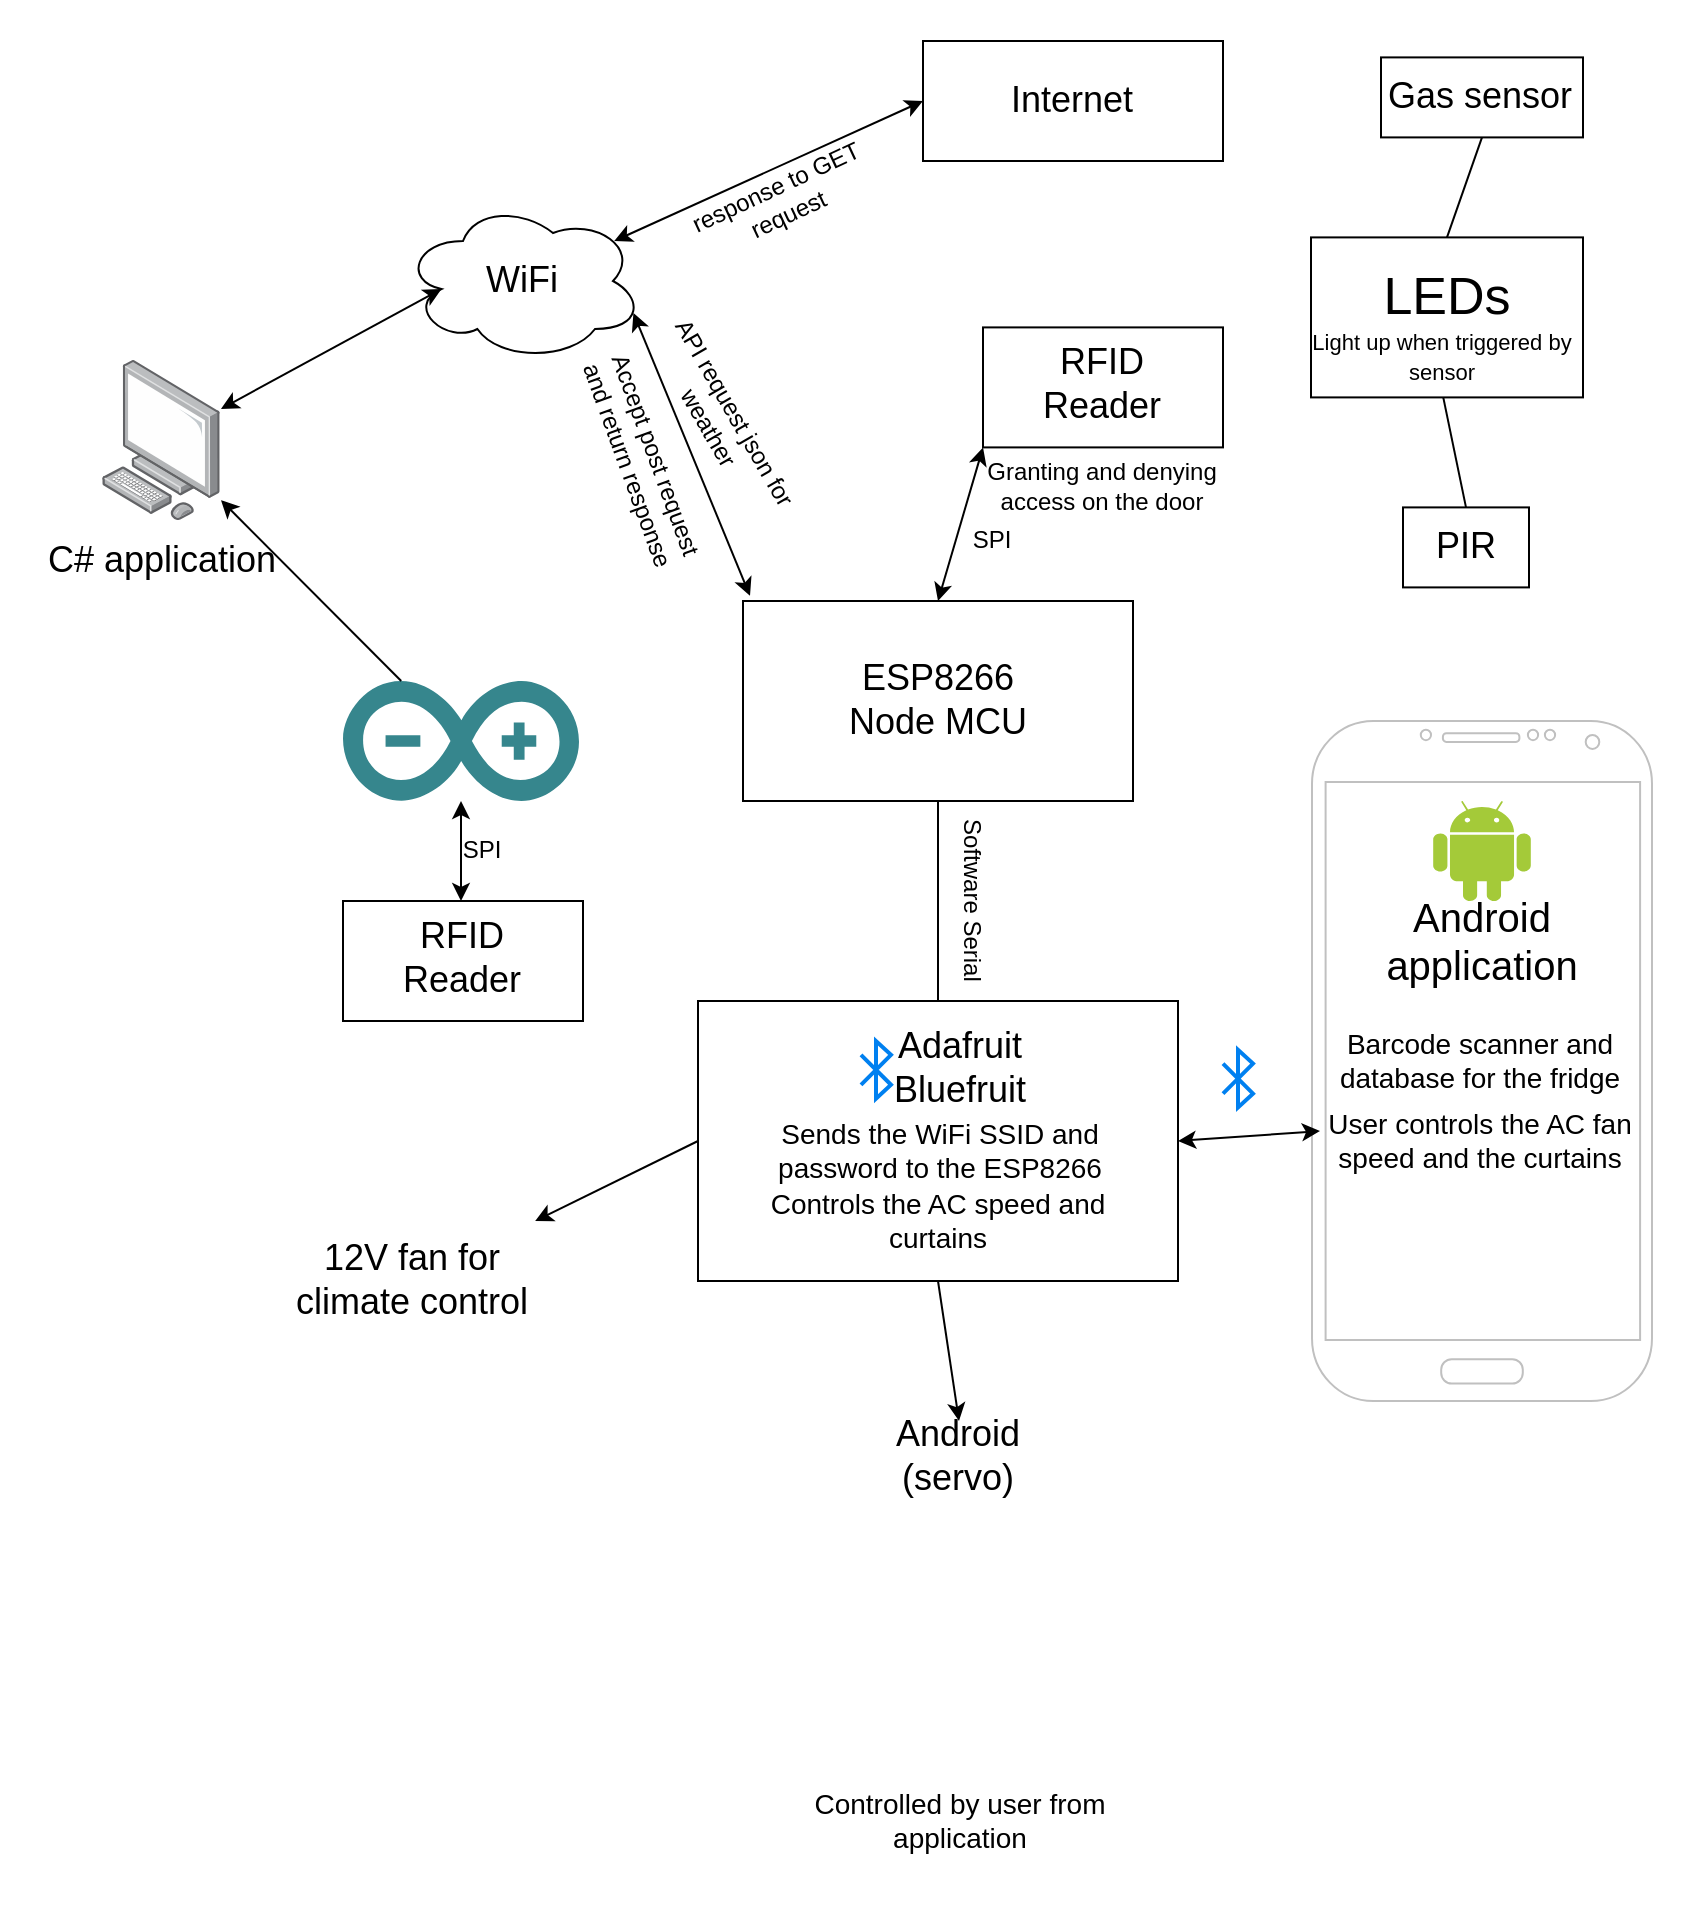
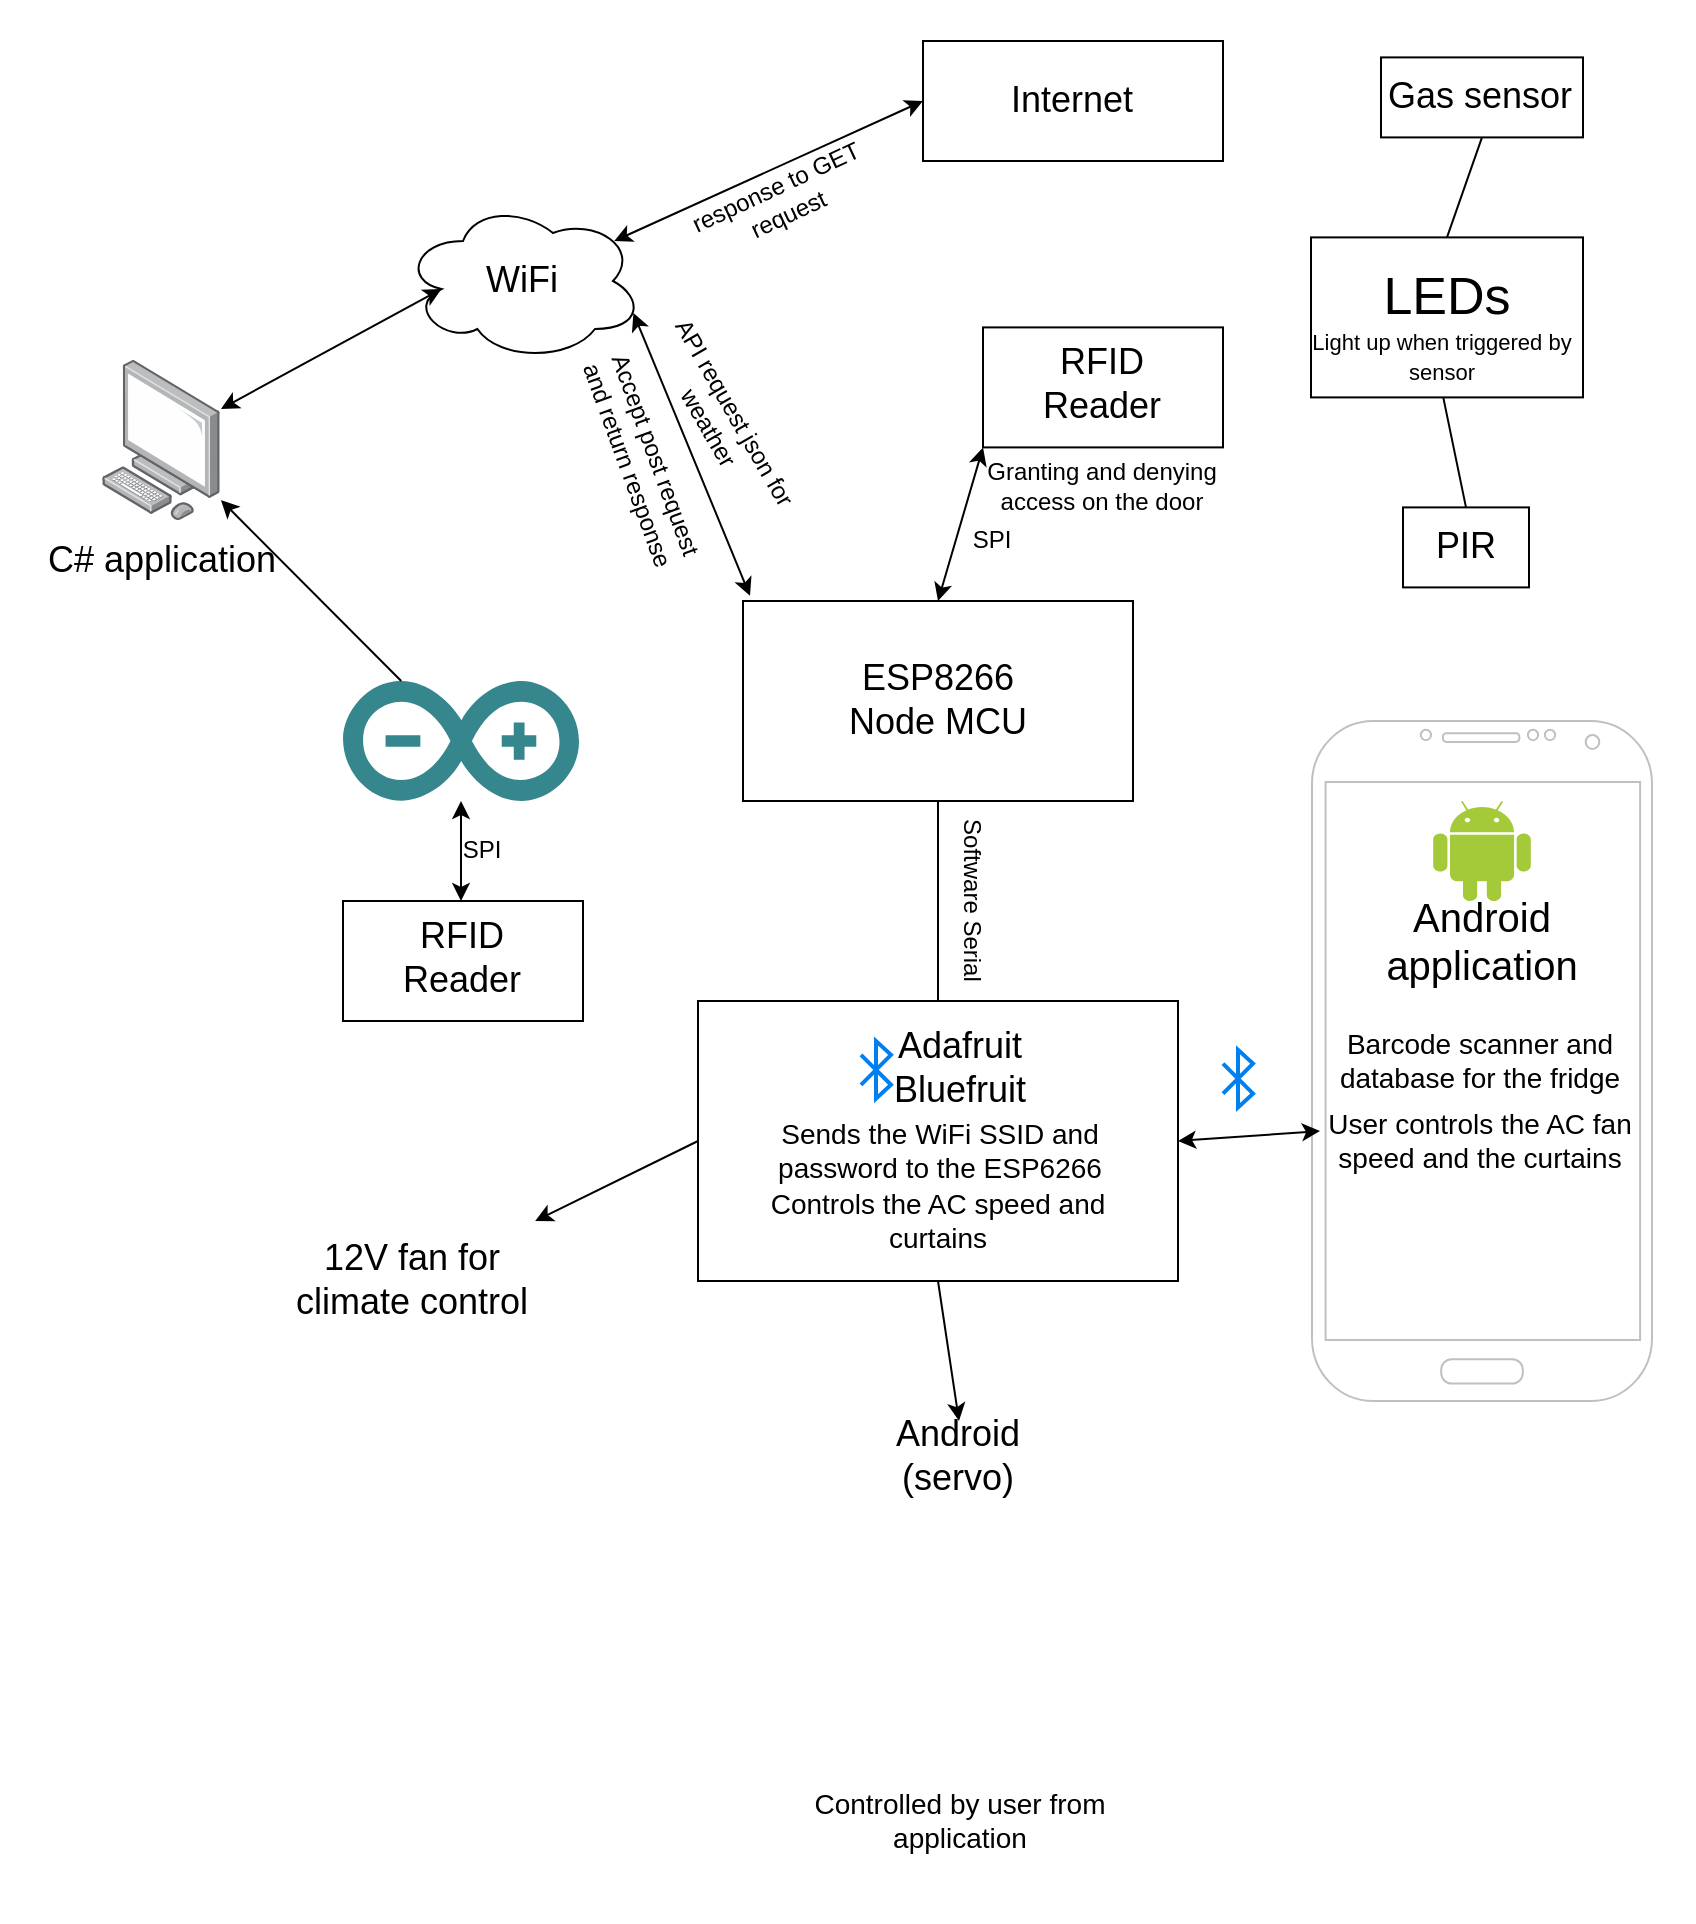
(941, 1151) -> (941, 1151)
